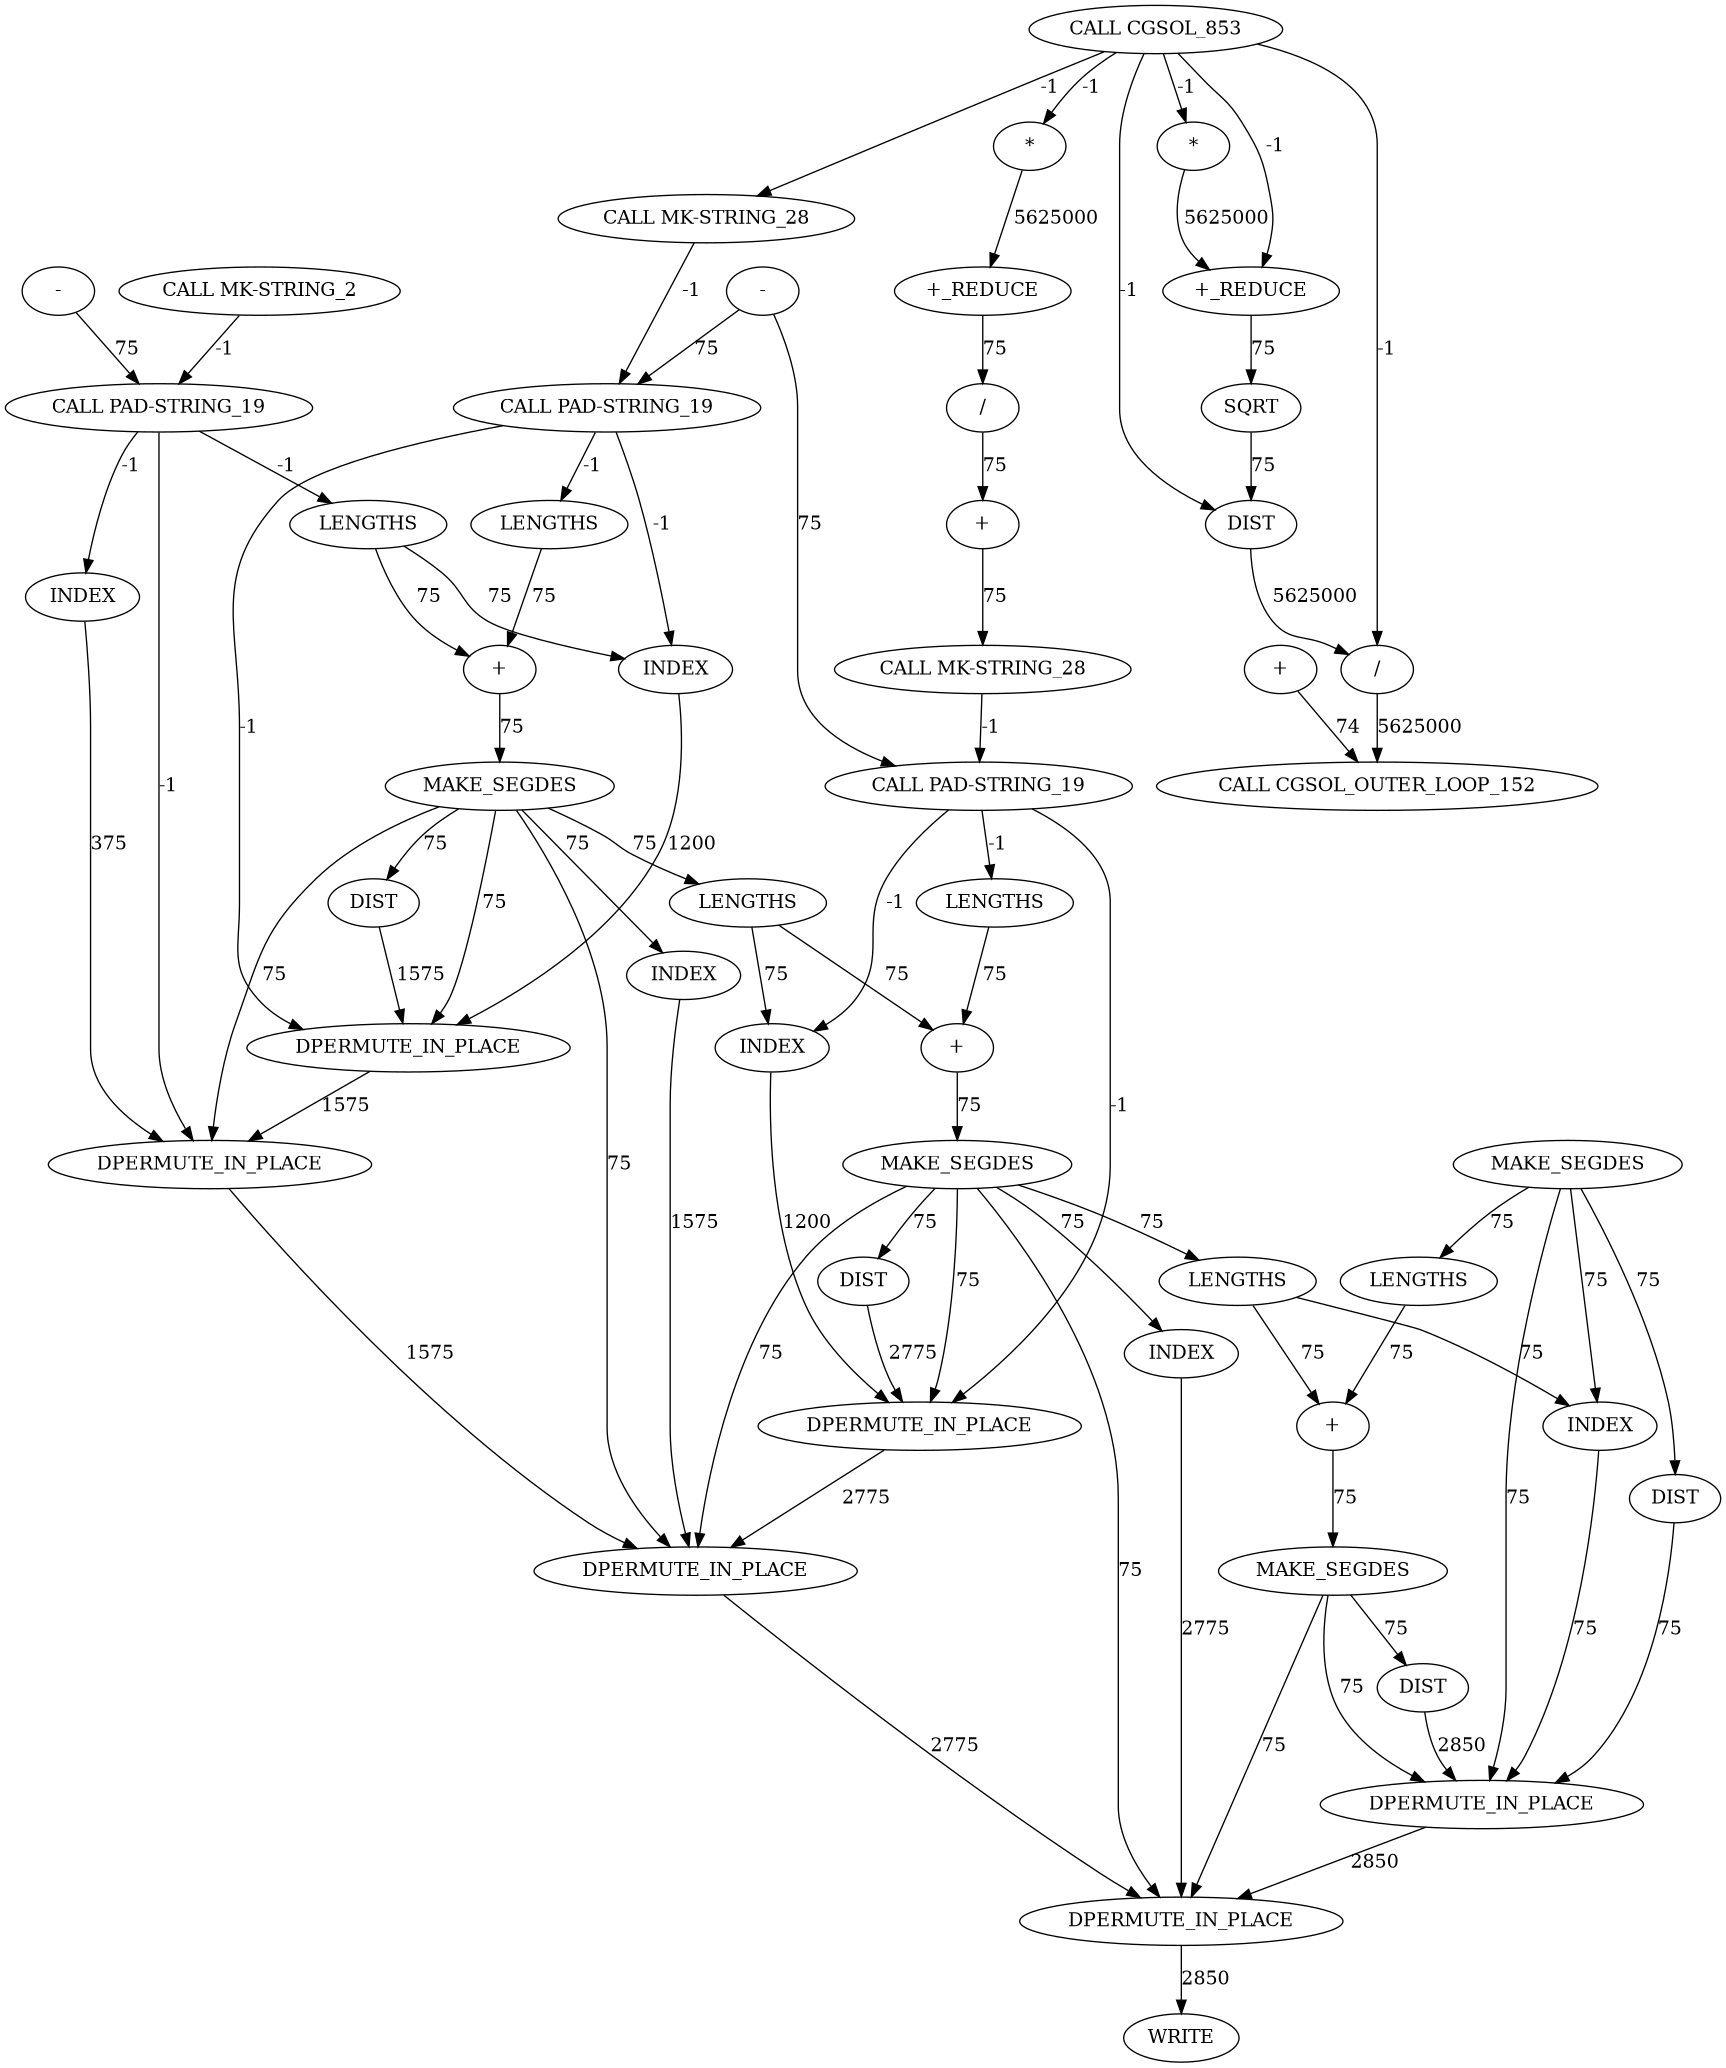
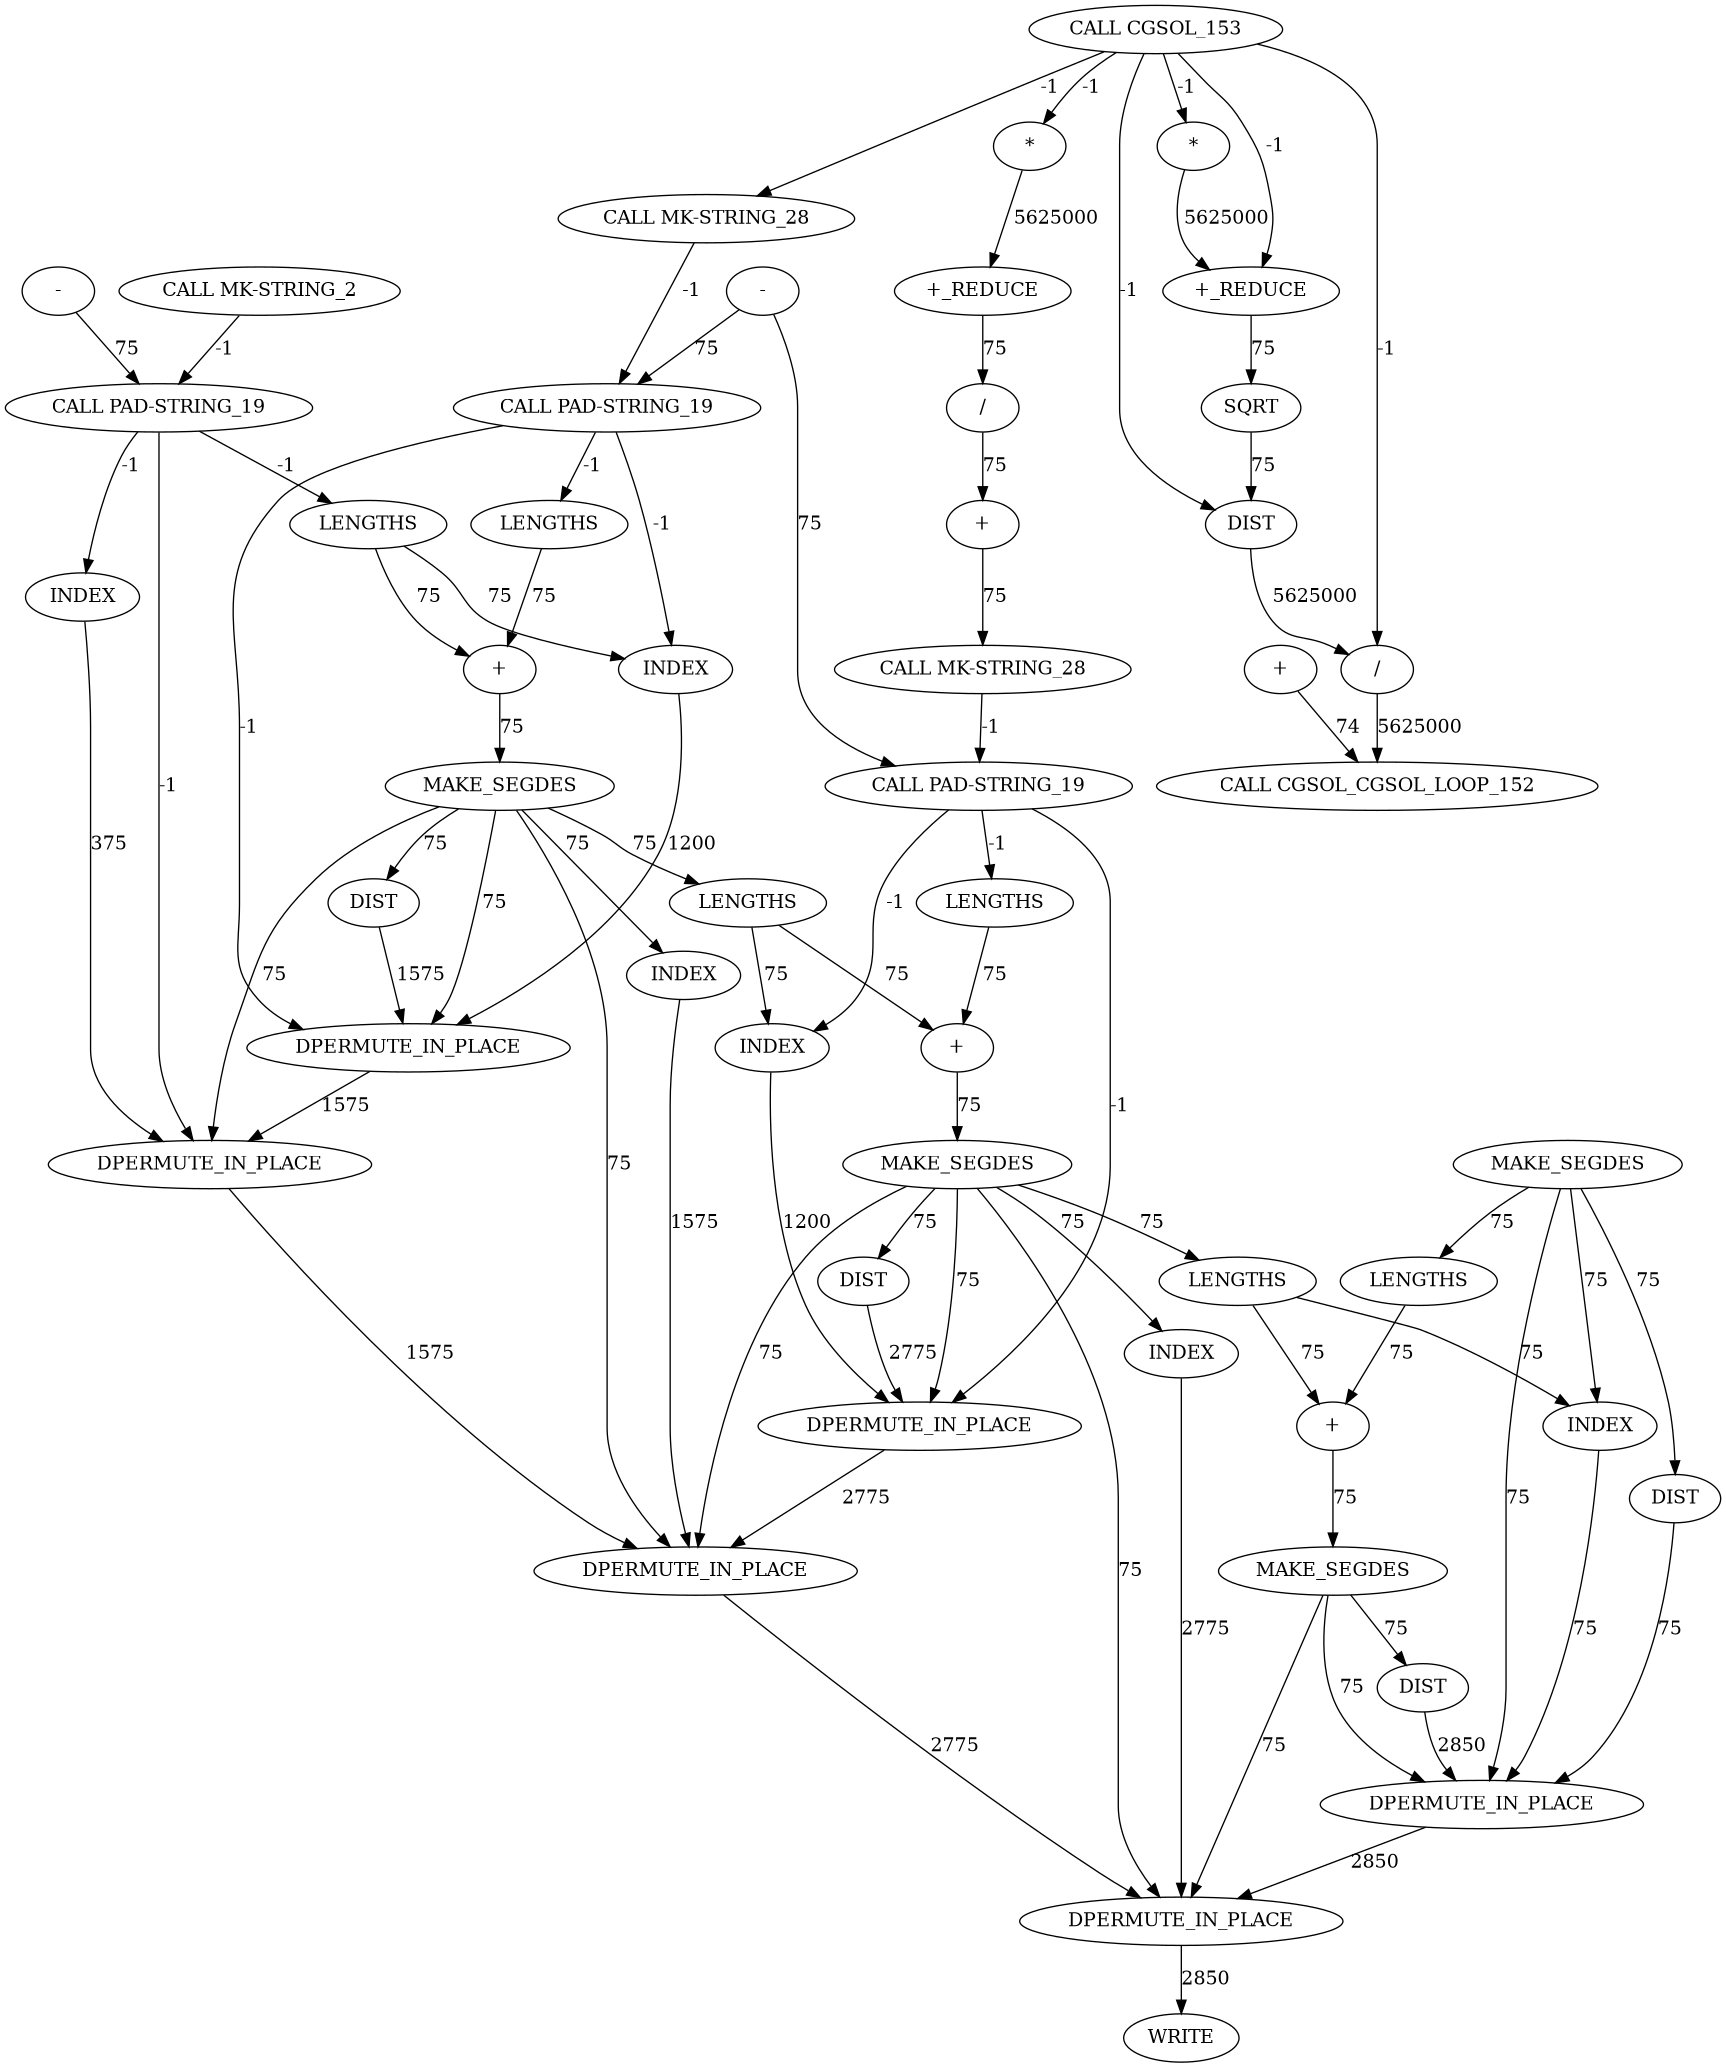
(1156, 30) -> (1156, 30)
(1377, 786) -> (1377, 786)
